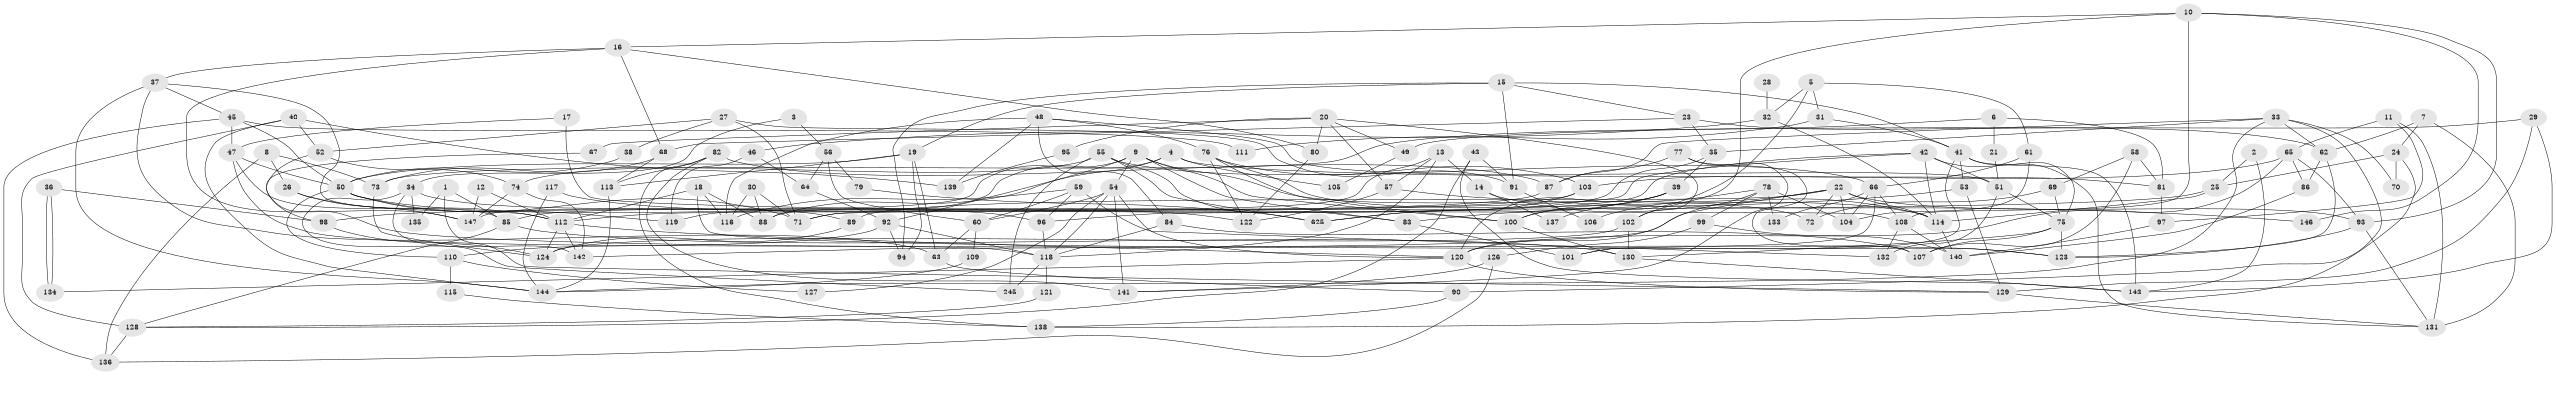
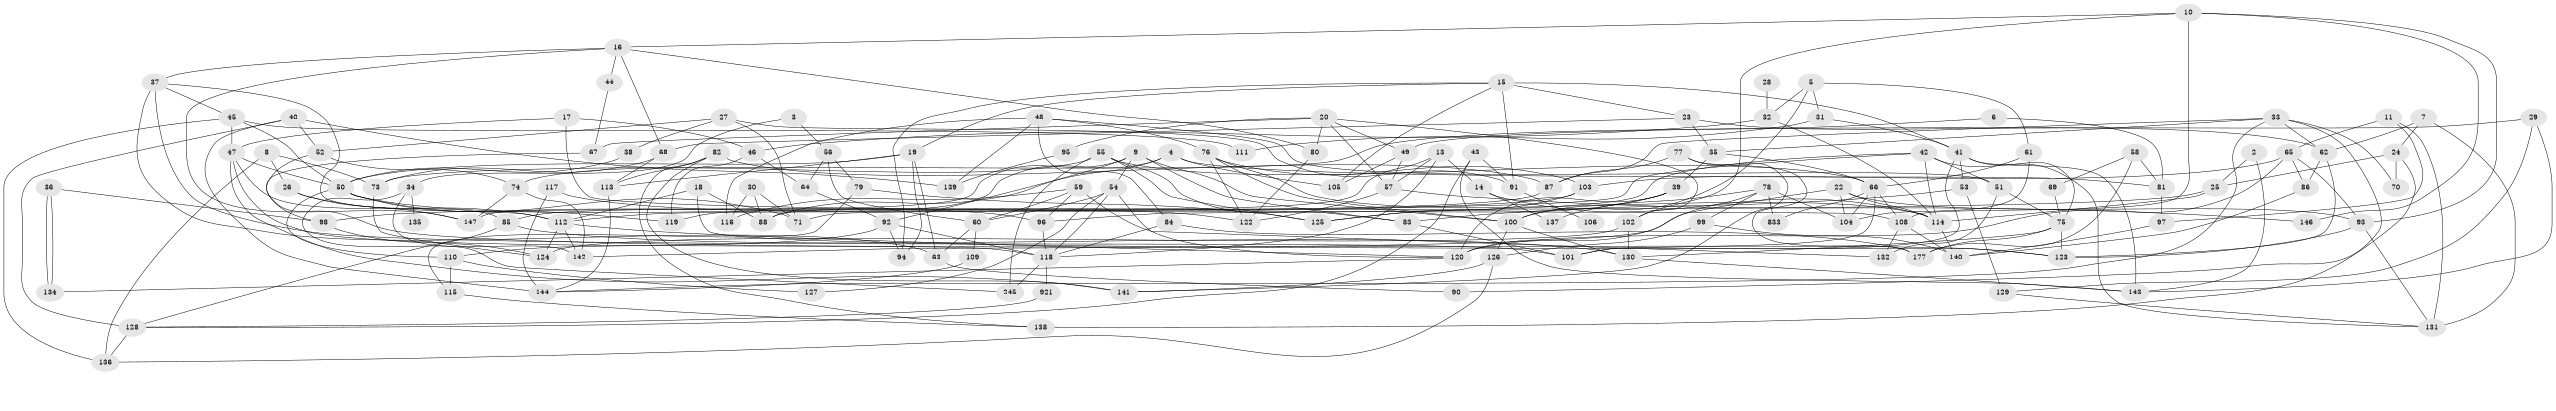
none -> (610, 83)
none -> (658, 127)
none -> (1409, 131)
(1994, 153) -> none
none -> (1397, 170)
(446, 188) -> none
(481, 188) -> none
(1713, 201) -> none
(713, 205) -> none
(1262, 212) -> (1796, 164)
(852, 223) -> none
(1318, 223) -> (1318, 223)
(1774, 223) -> (1774, 223)
(1810, 223) -> none
(1118, 234) -> (670, 282)
none -> (544, 235)
none -> (1502, 240)
(1920, 258) -> (1920, 258)
(221, 263) -> (813, 244)
(1727, 288) -> none
(1047, 293) -> (1047, 293)
(1251, 320) -> none
